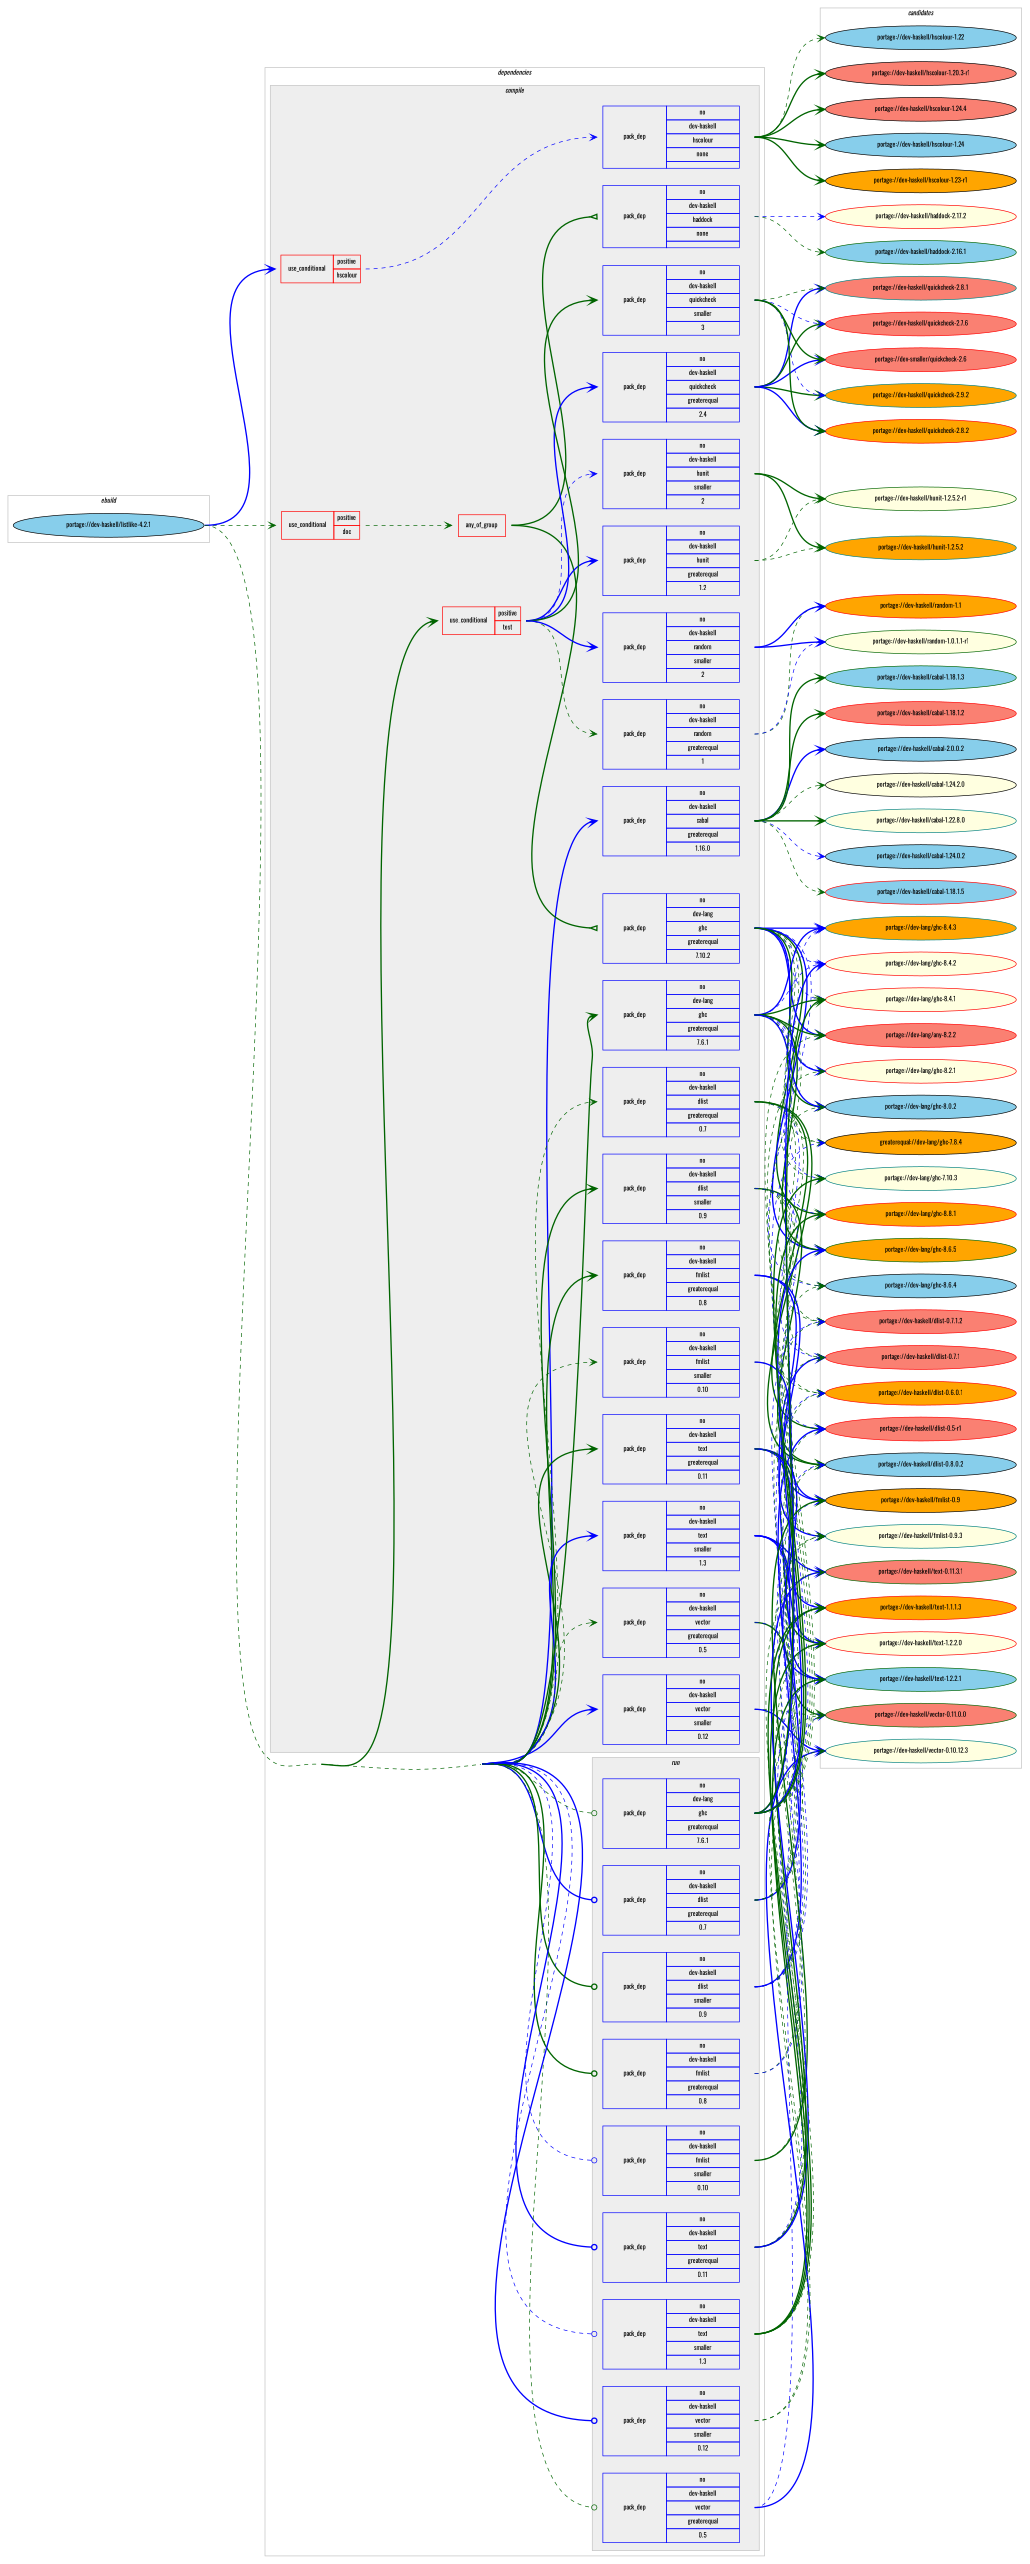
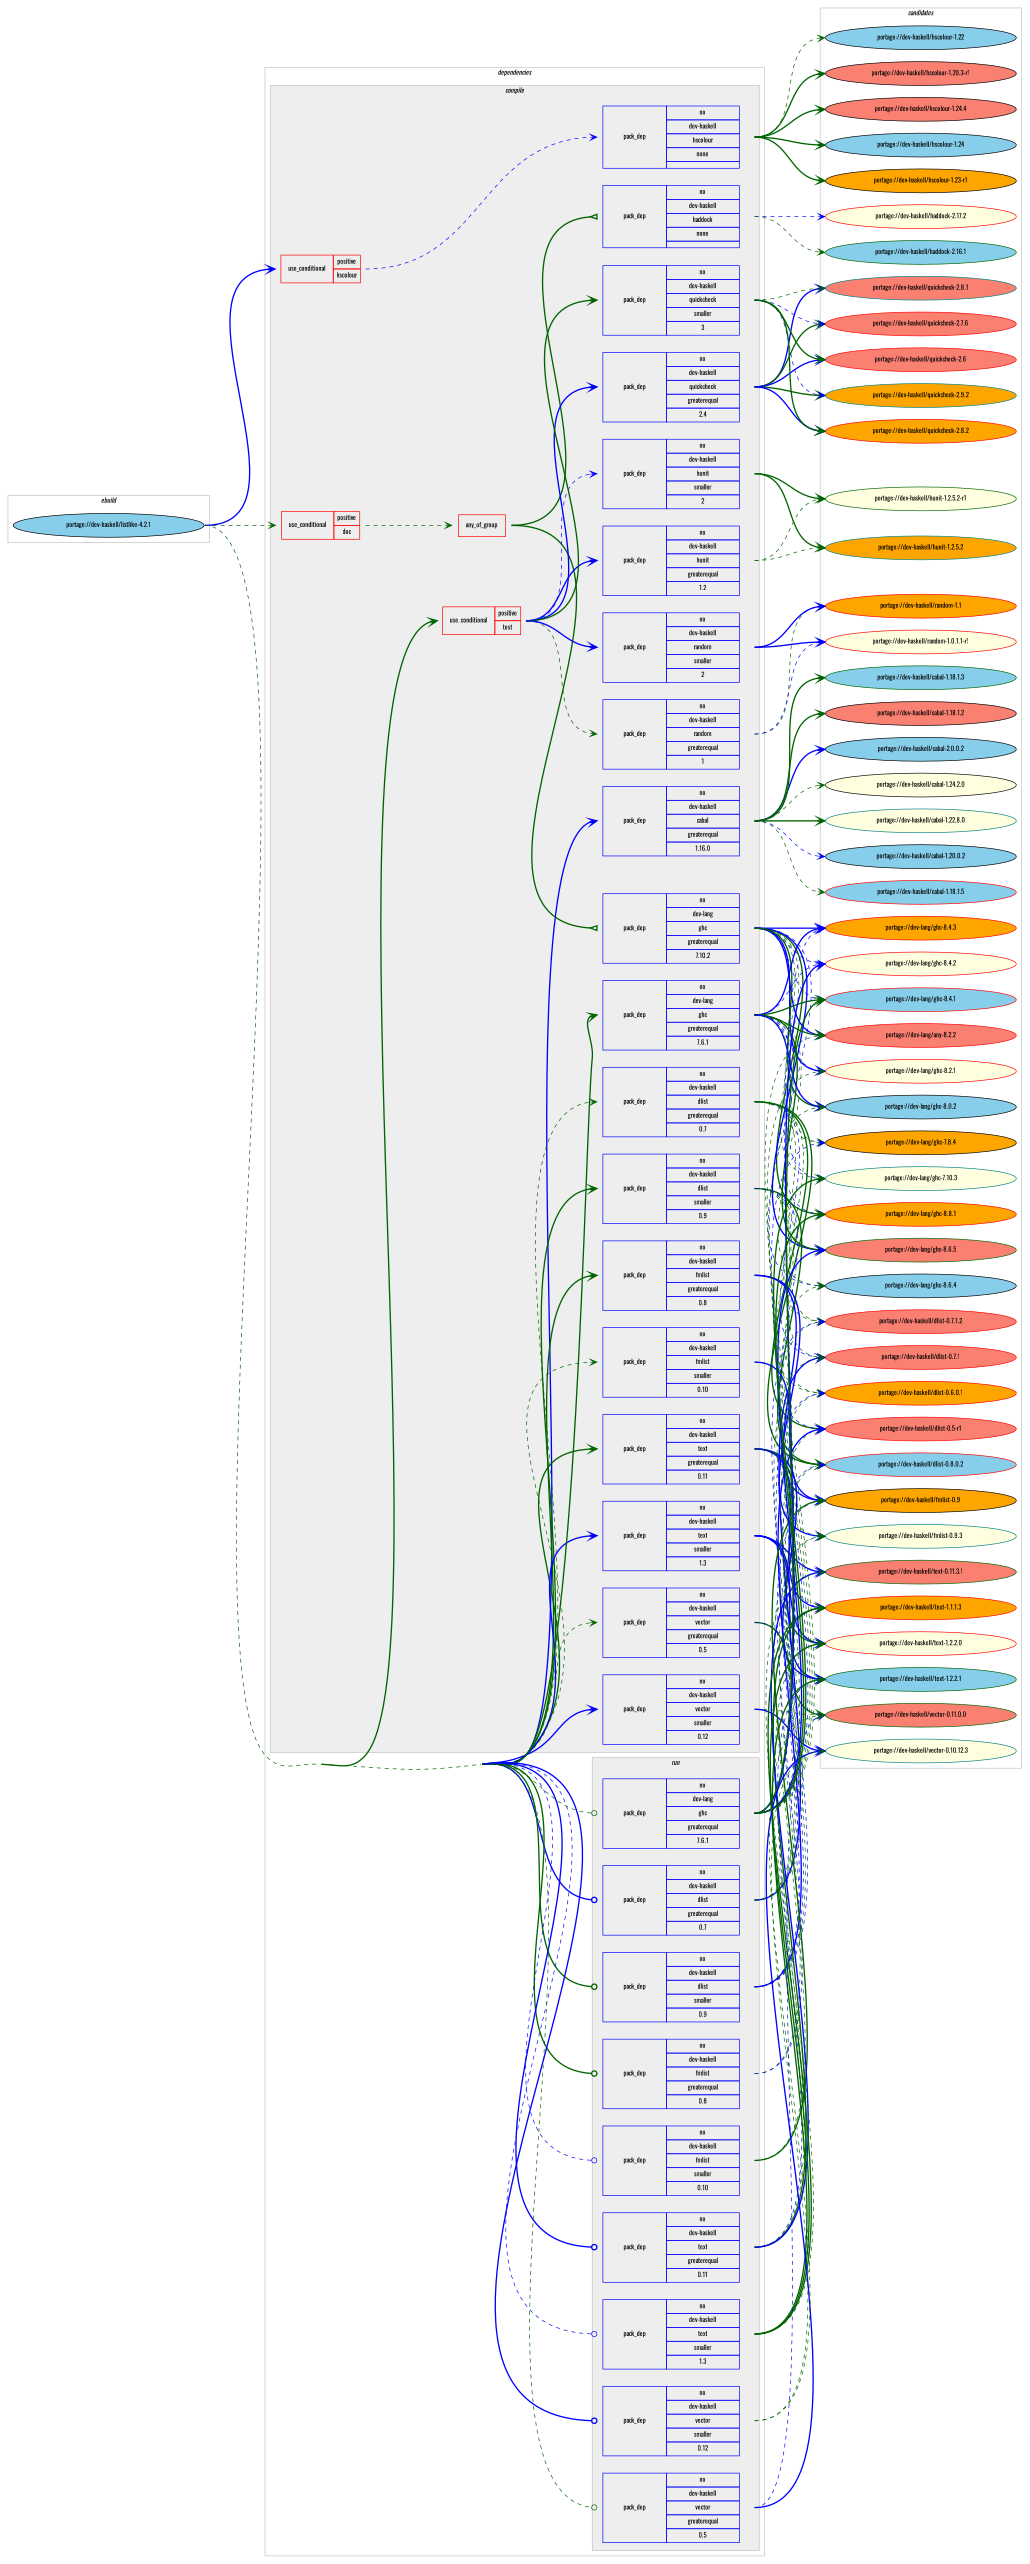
(921, 360) -> (921, 360)
(921, 642) -> (921, 642)
(921, 714) -> (921, 714)
(921, 857) -> (921, 857)
(921, 928) -> (921, 928)
(921, 1000) -> (921, 1000)
(921, 1143) -> (921, 1143)
(921, 1250) -> (921, 1250)
(921, 1465) -> (921, 1465)
